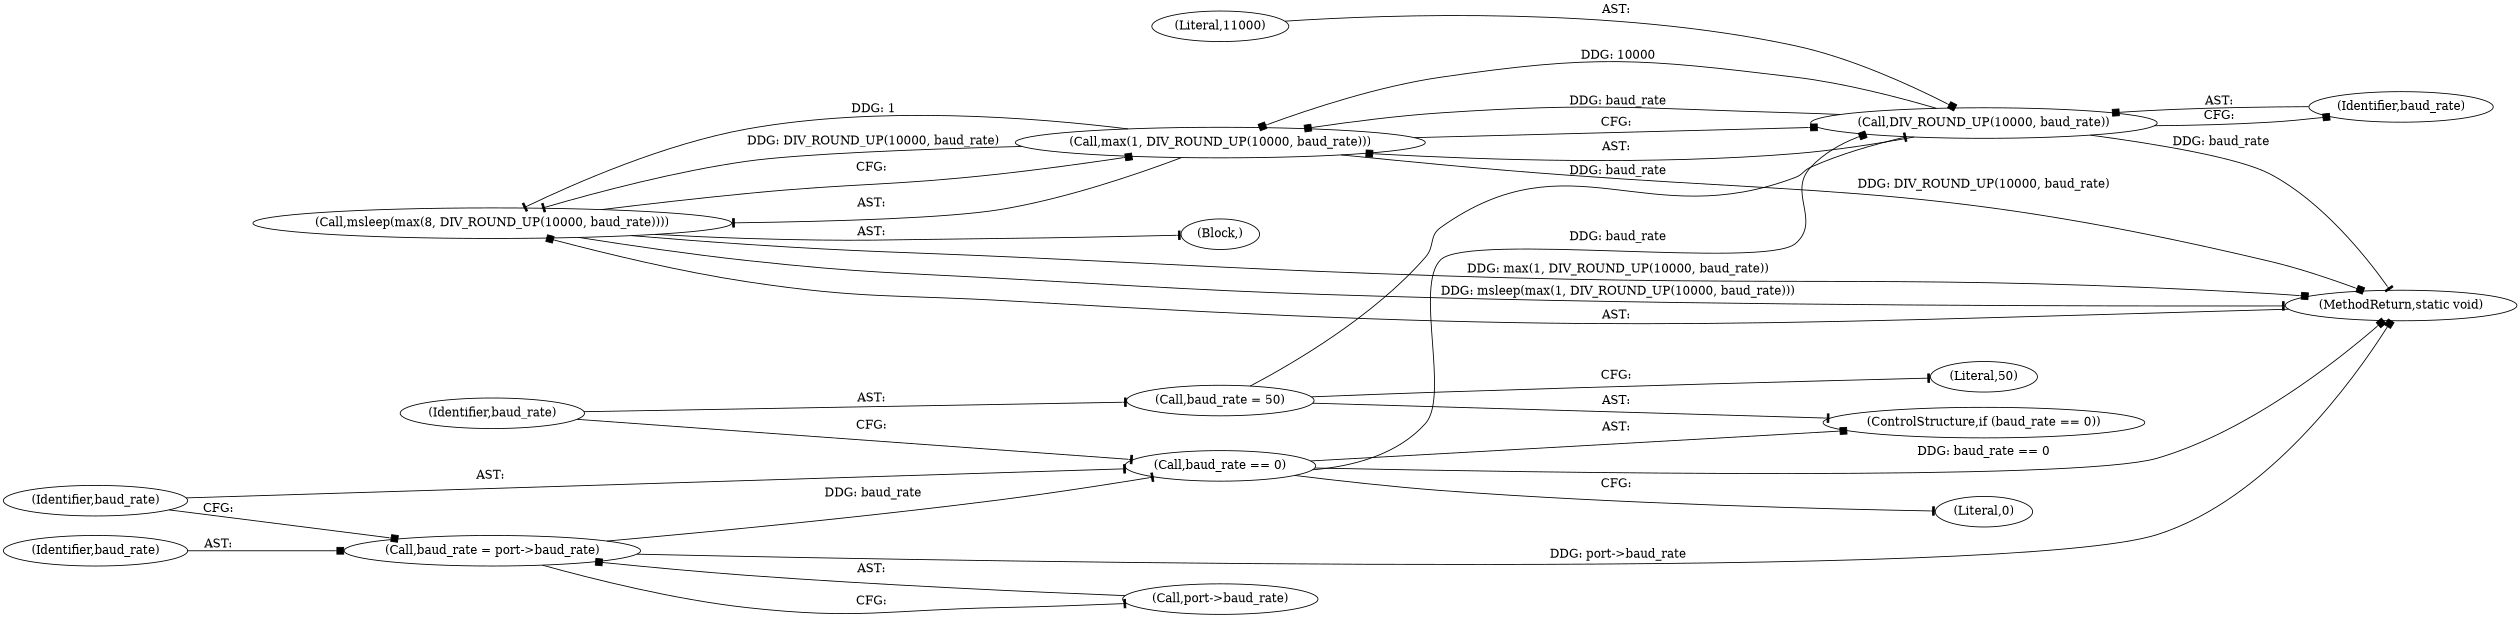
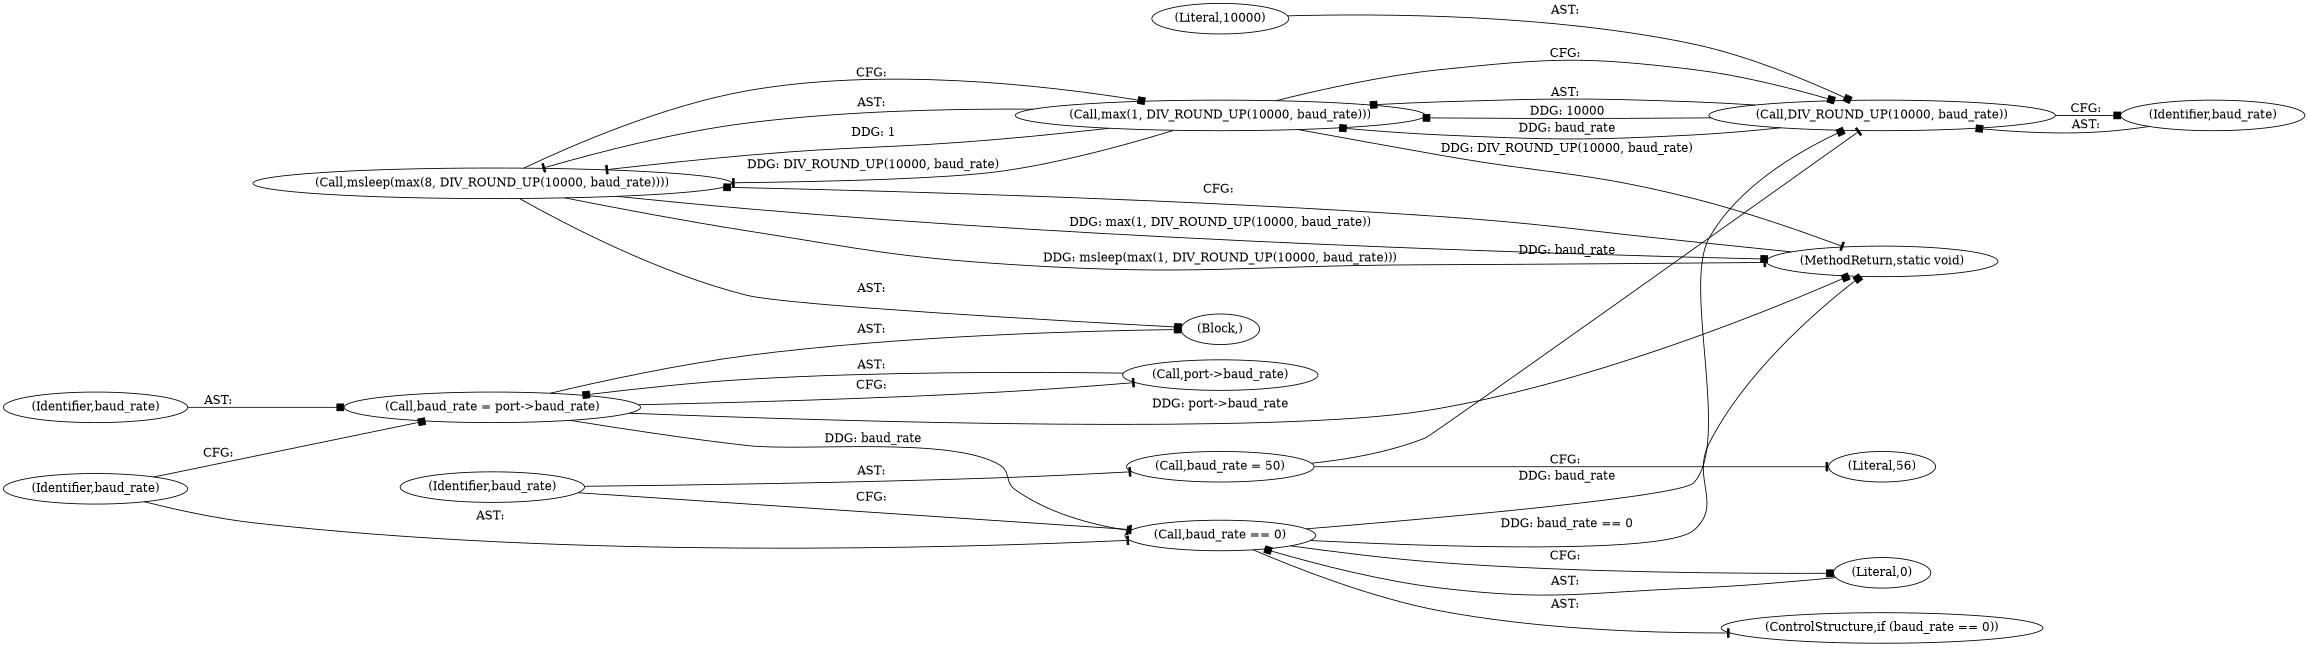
(1220, 26) -> (1220, 19)
(2261, 170) -> none
(1852, 193) -> (1572, 175)
(916, 240) -> (836, 305)
(1618, 315) -> (1220, 190)
none -> (859, 344)
(1984, 377) -> (1882, 467)
(1569, 411) -> none
(1574, 446) -> (1485, 618)
(1612, 501) -> (1557, 569)
none -> (1552, 595)
